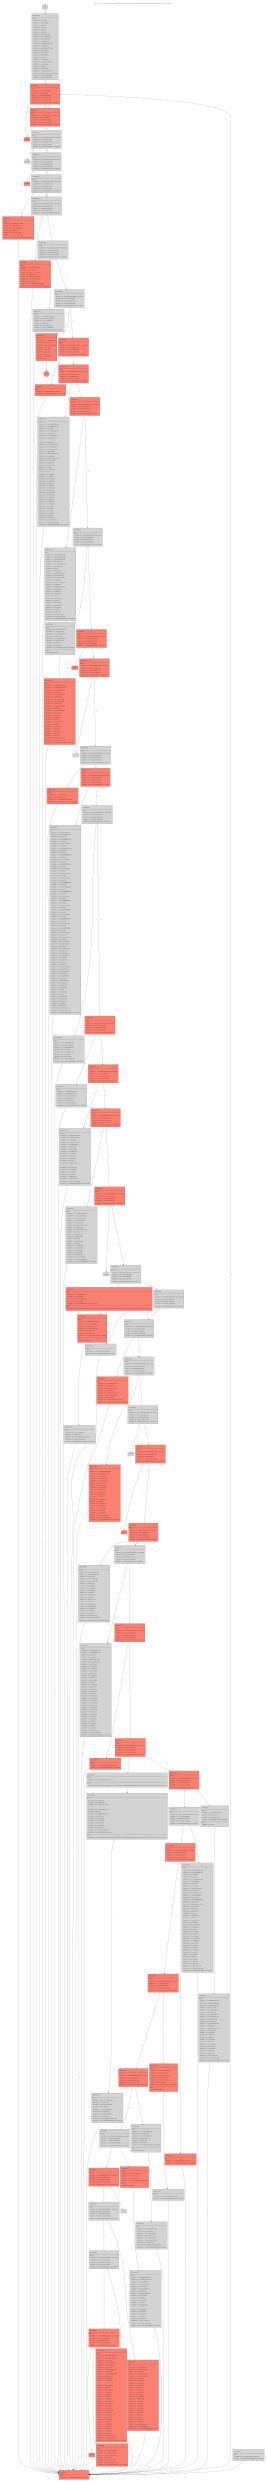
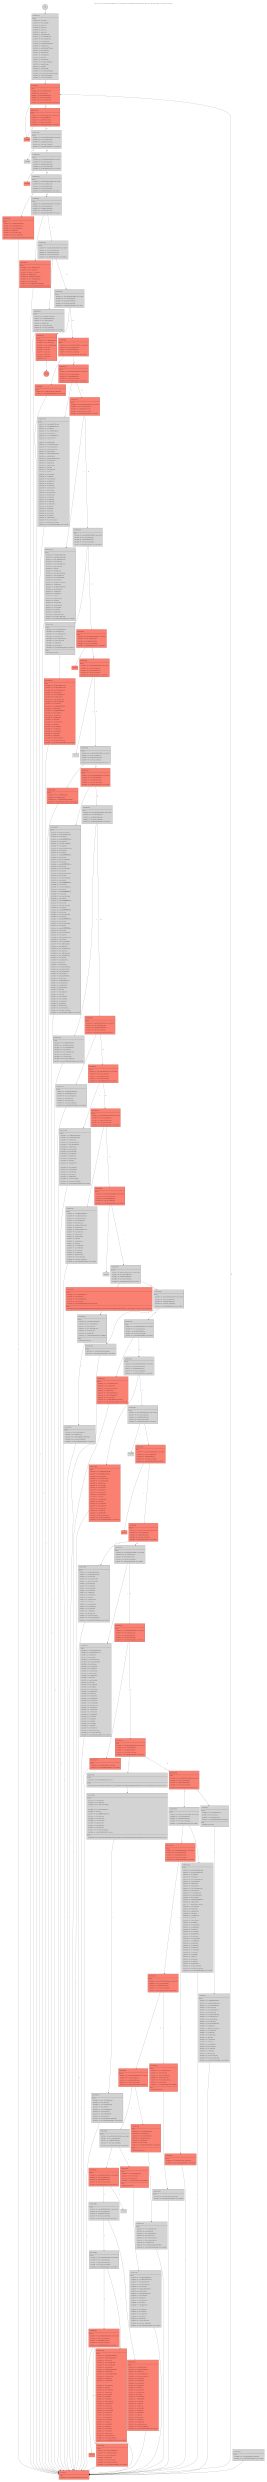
(92, 1329) -> (92, 1329)
(146, 2138) -> (146, 2138)
